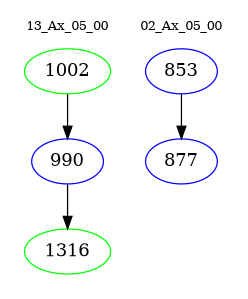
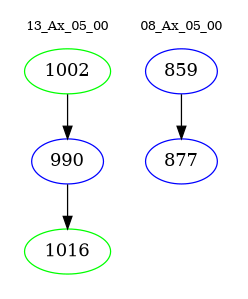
(181, 27) -> (181, 27)
(181, 71) -> (181, 71)
(68, 252) -> (68, 252)
